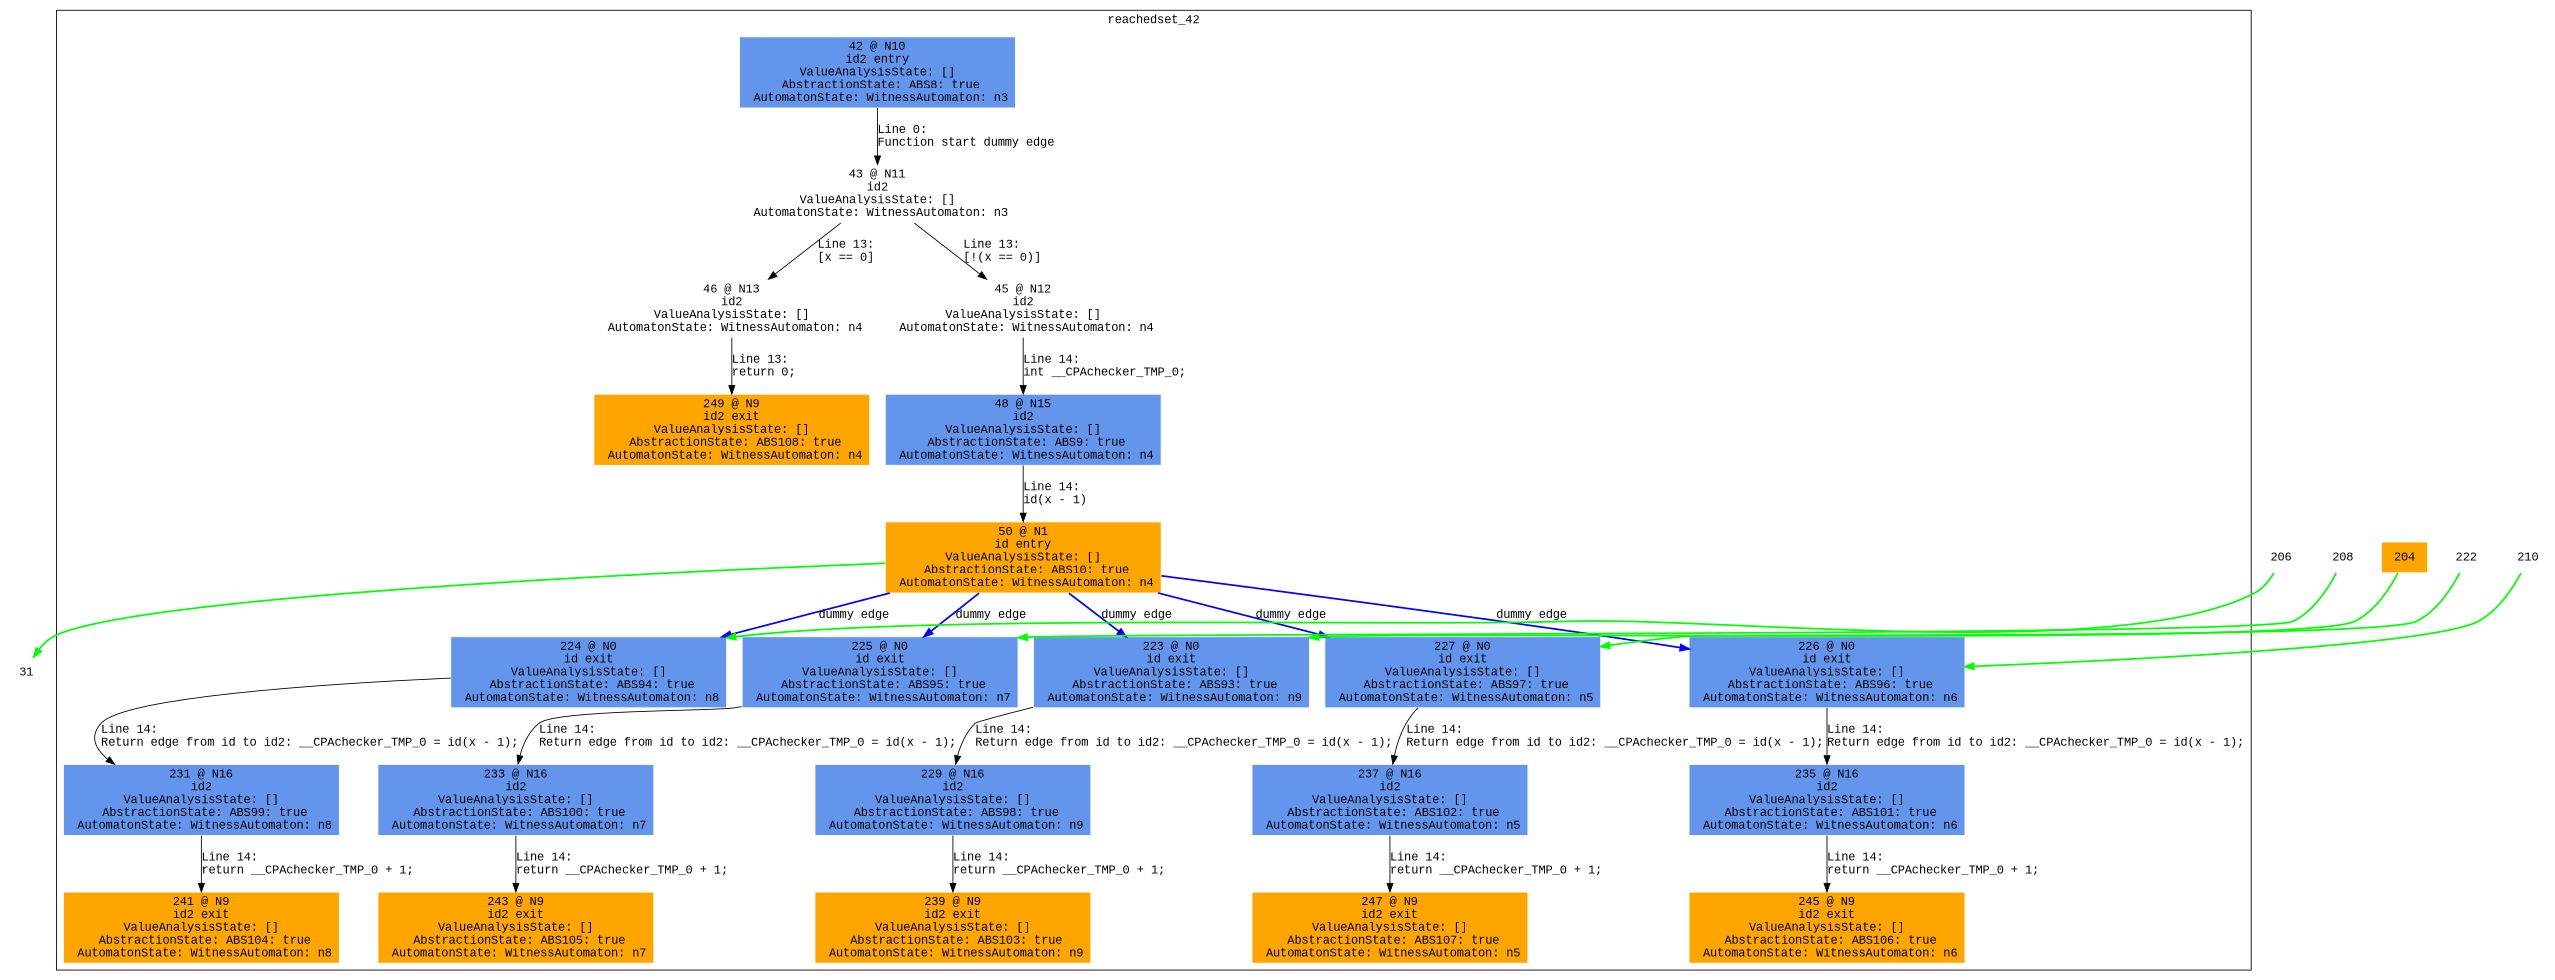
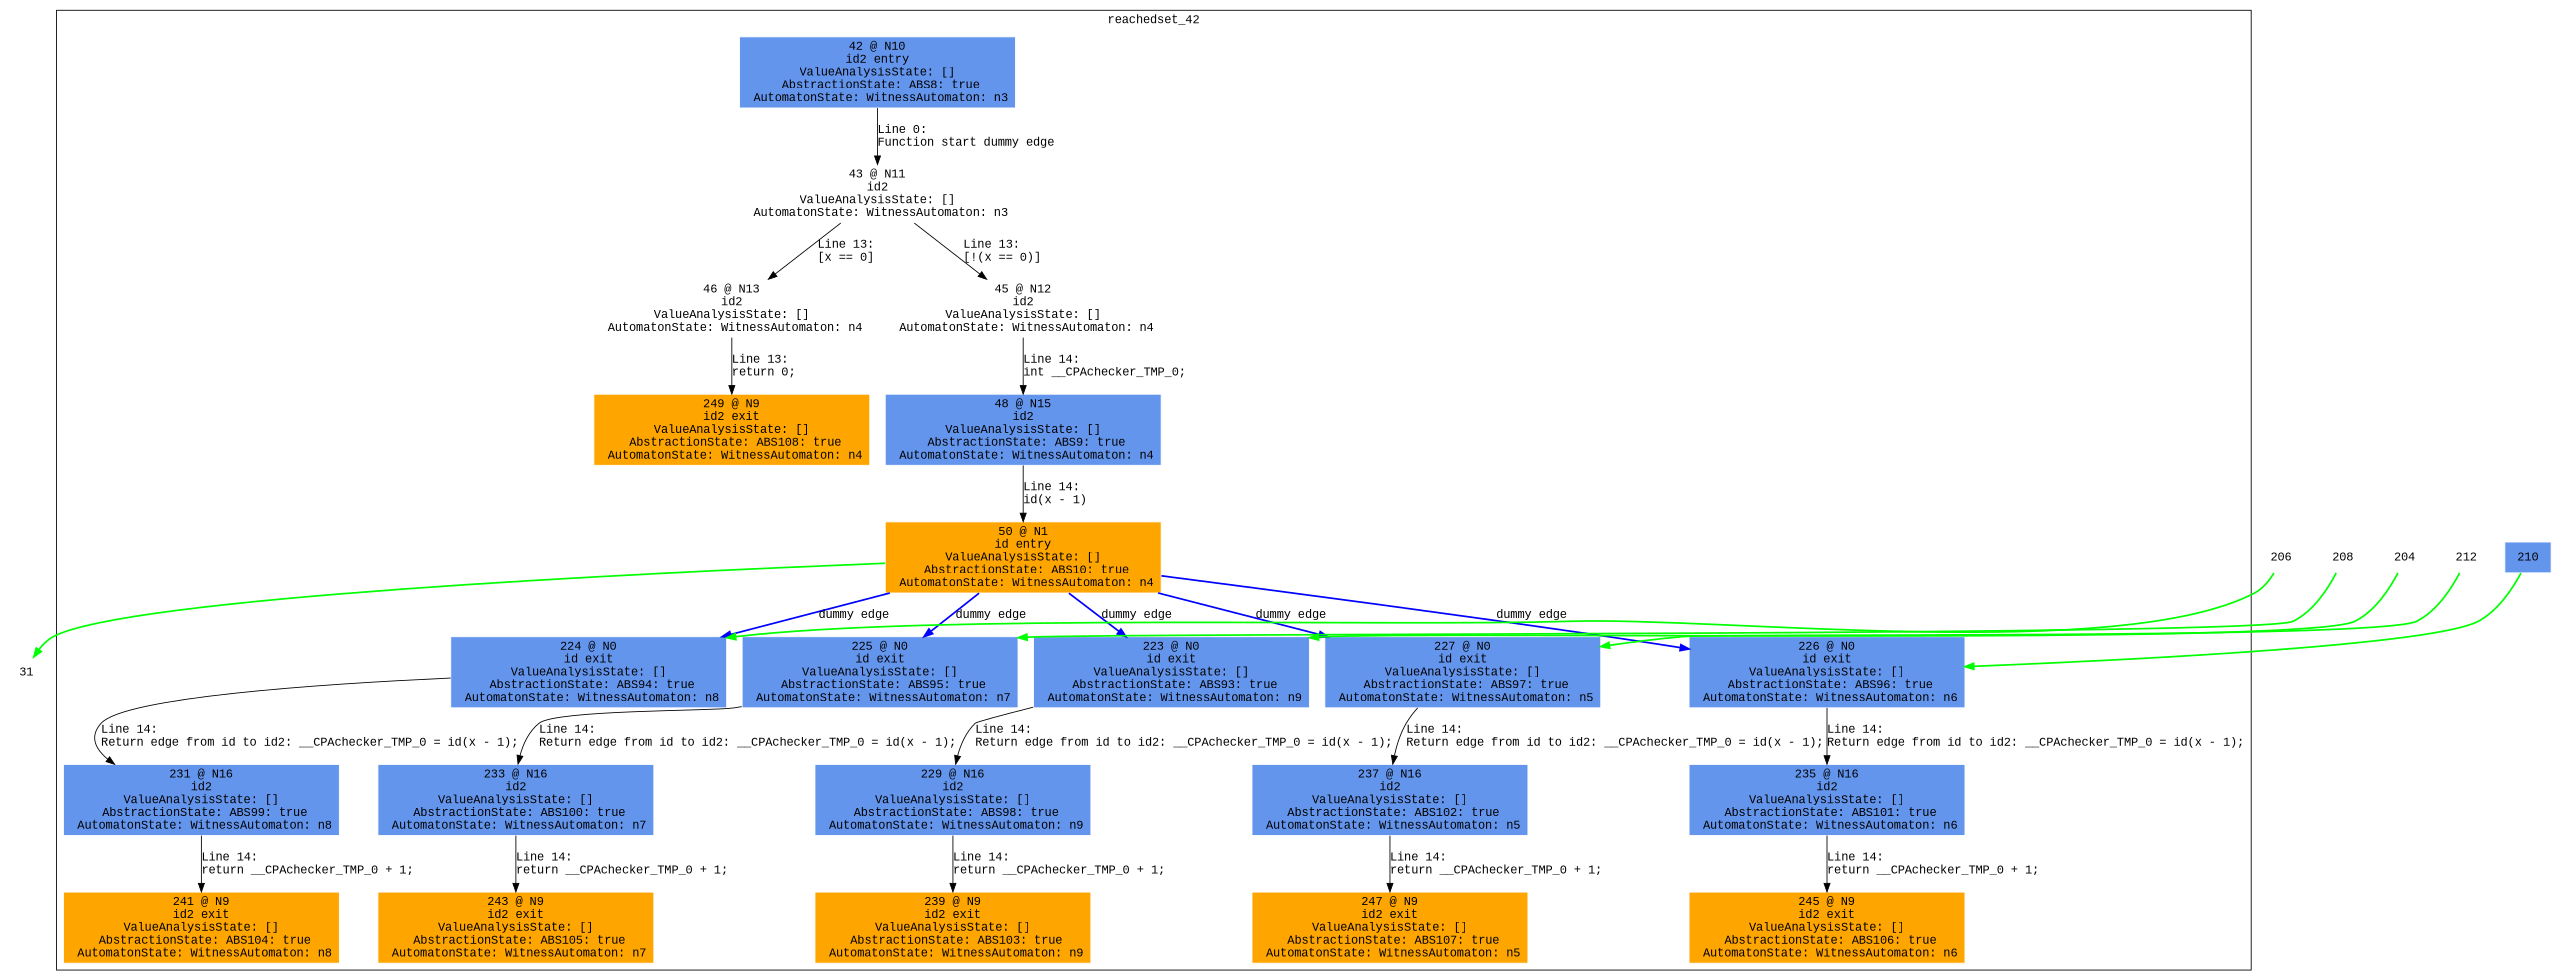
(2405, 557) -> (2405, 557)
(2466, 557) -> (2466, 557)
(2528, 557) -> (2528, 557)
